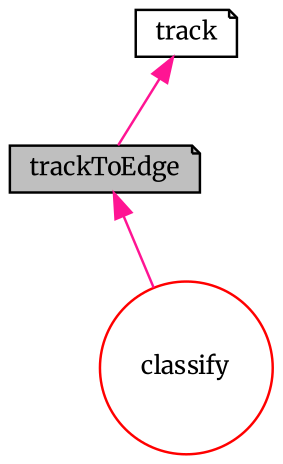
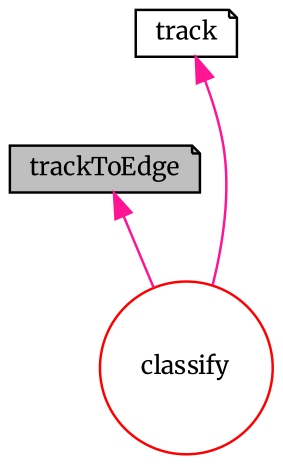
(139, 112) -> (226, 182)
